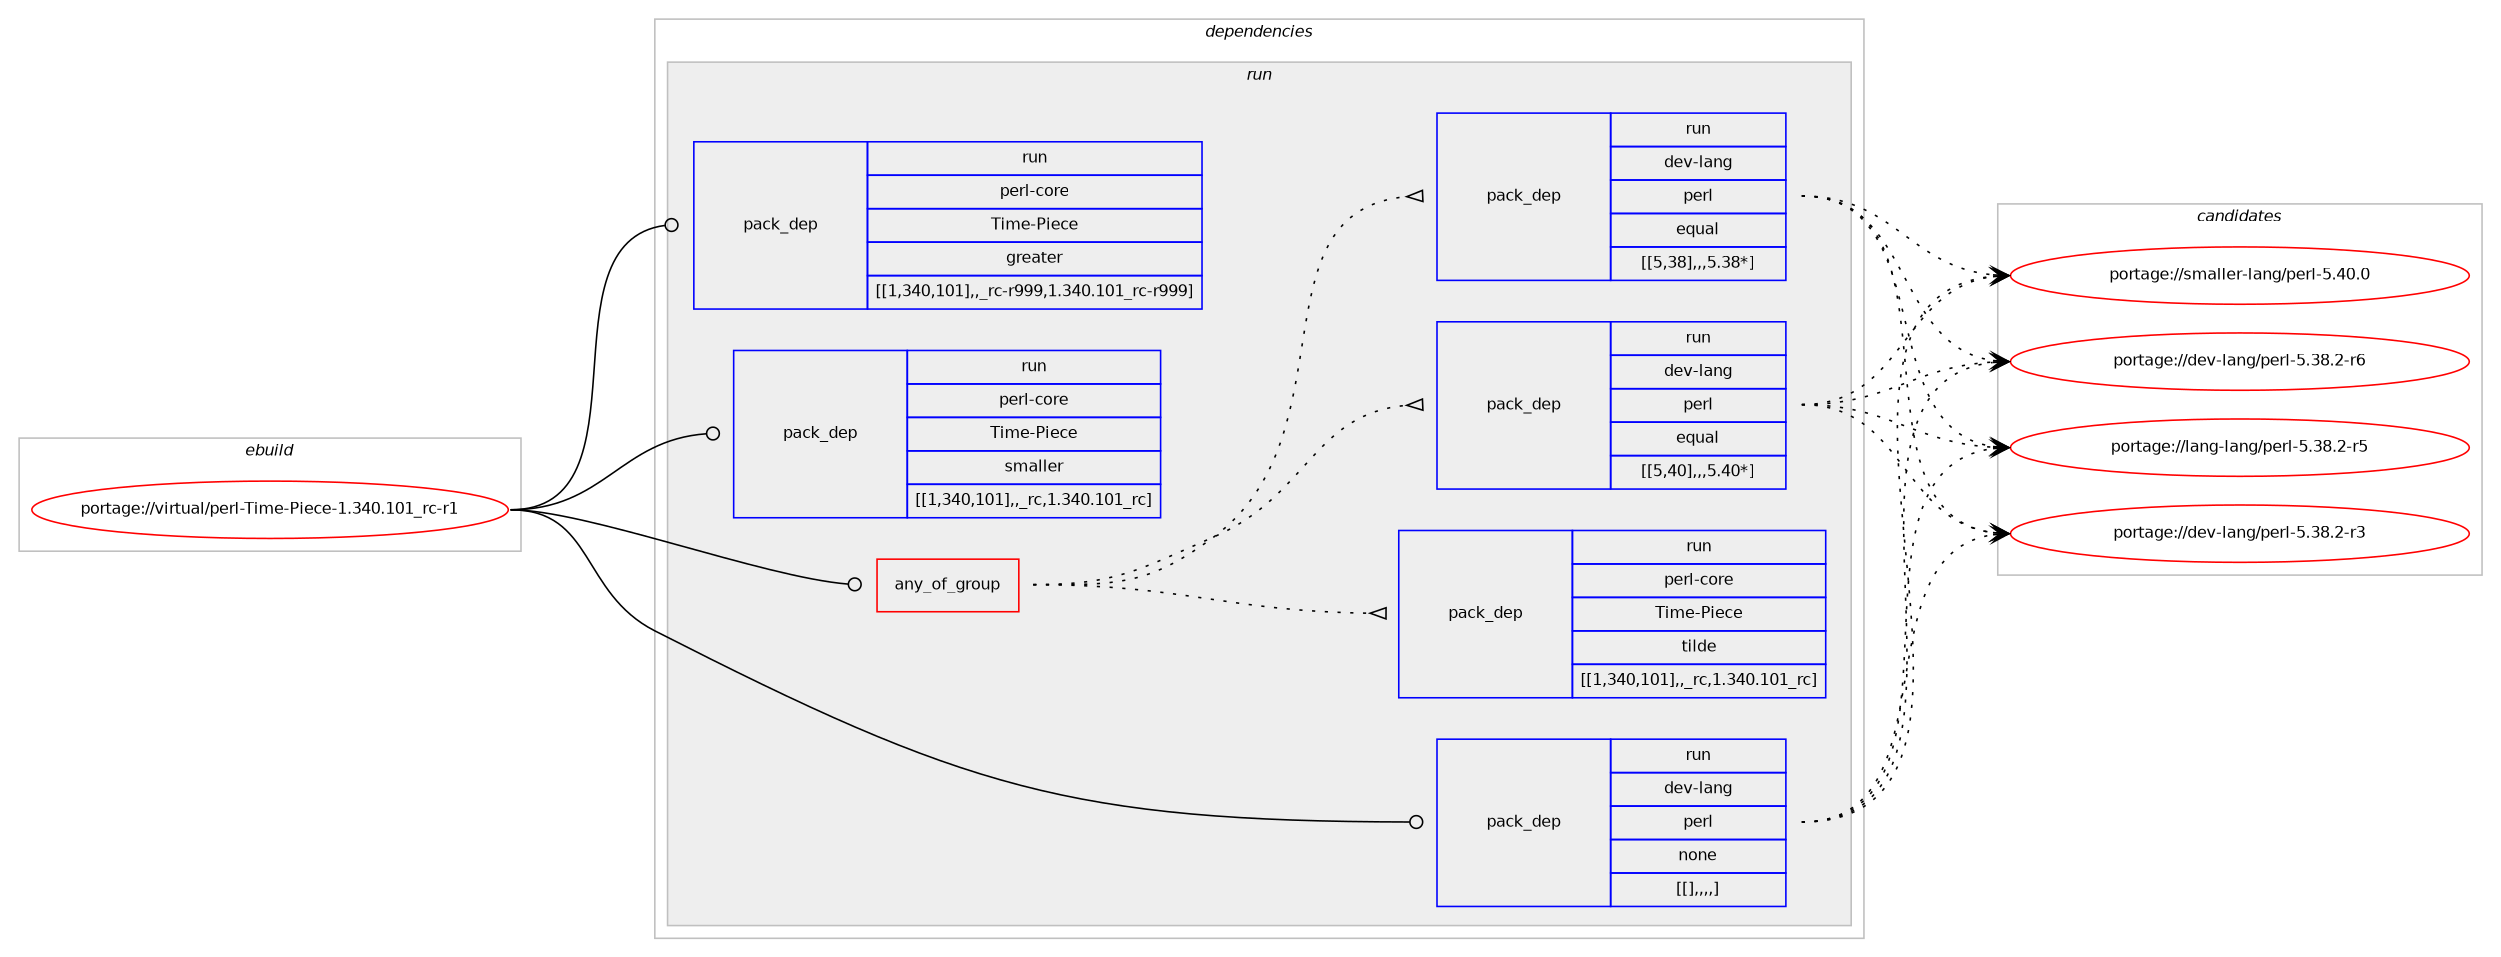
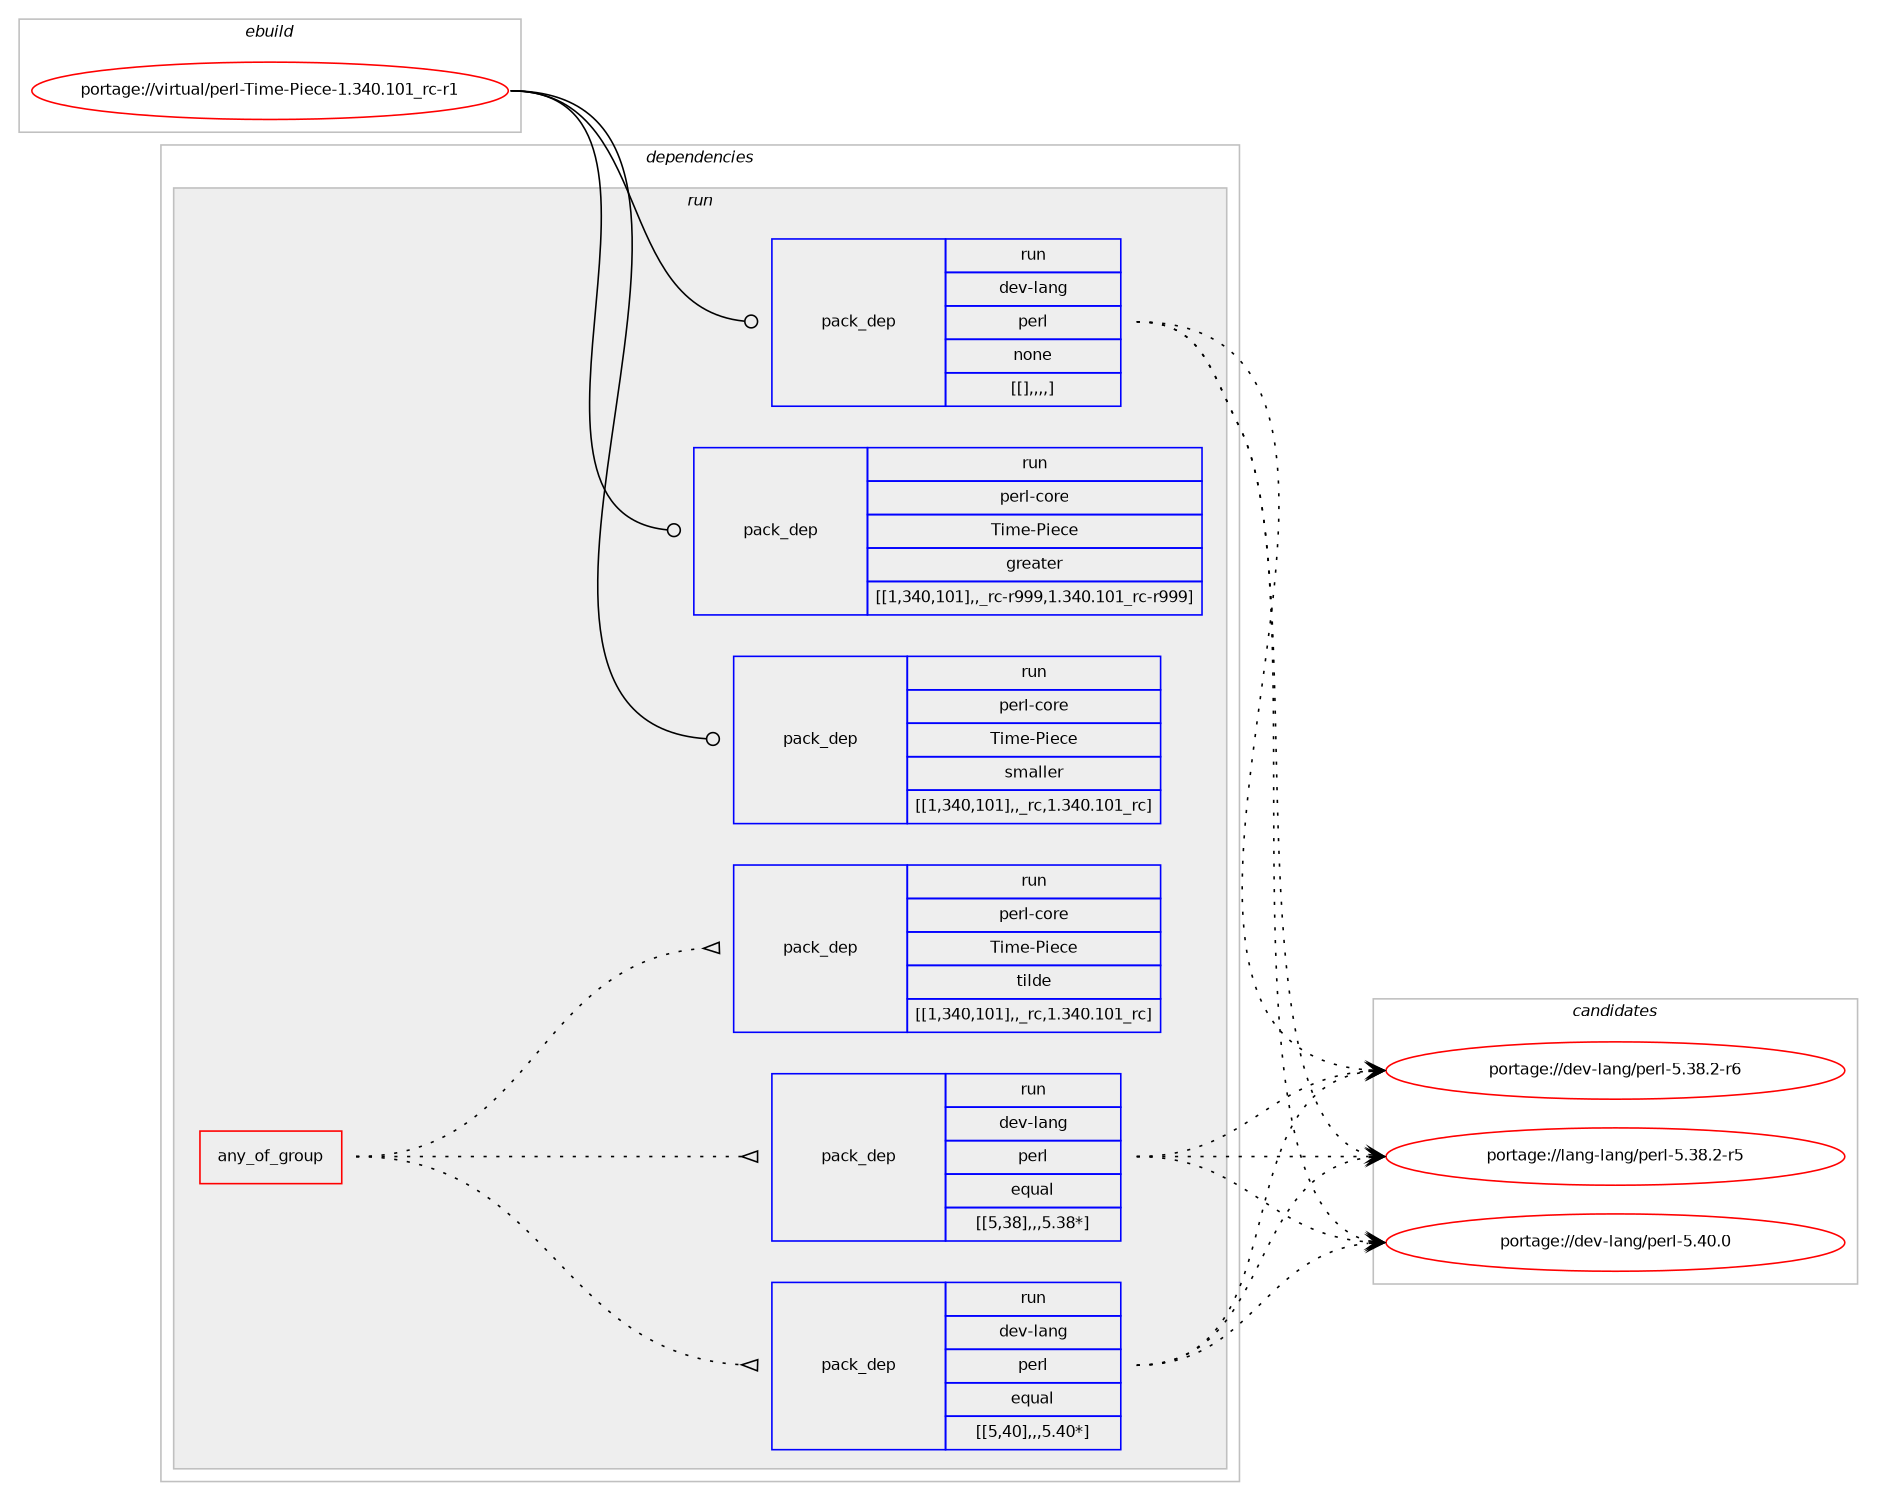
(2240, 276) -> (1615, 1243)
(2240, 534) -> none
(680, 545) -> none
